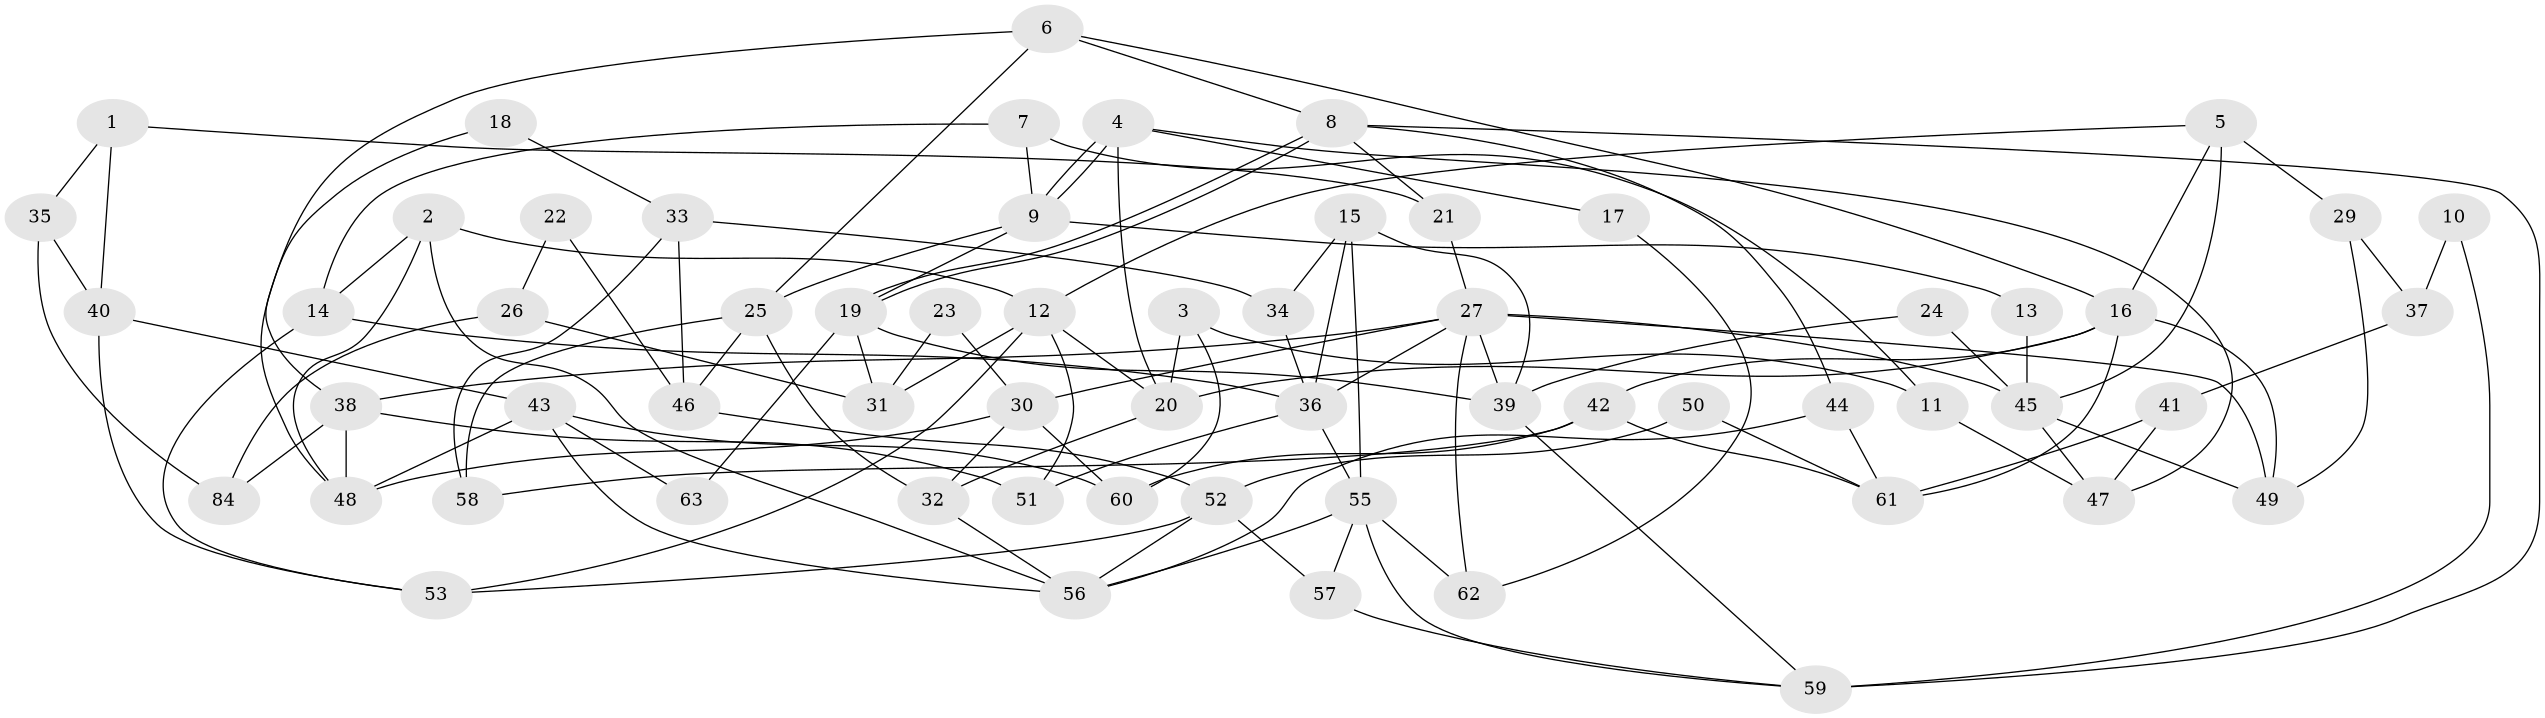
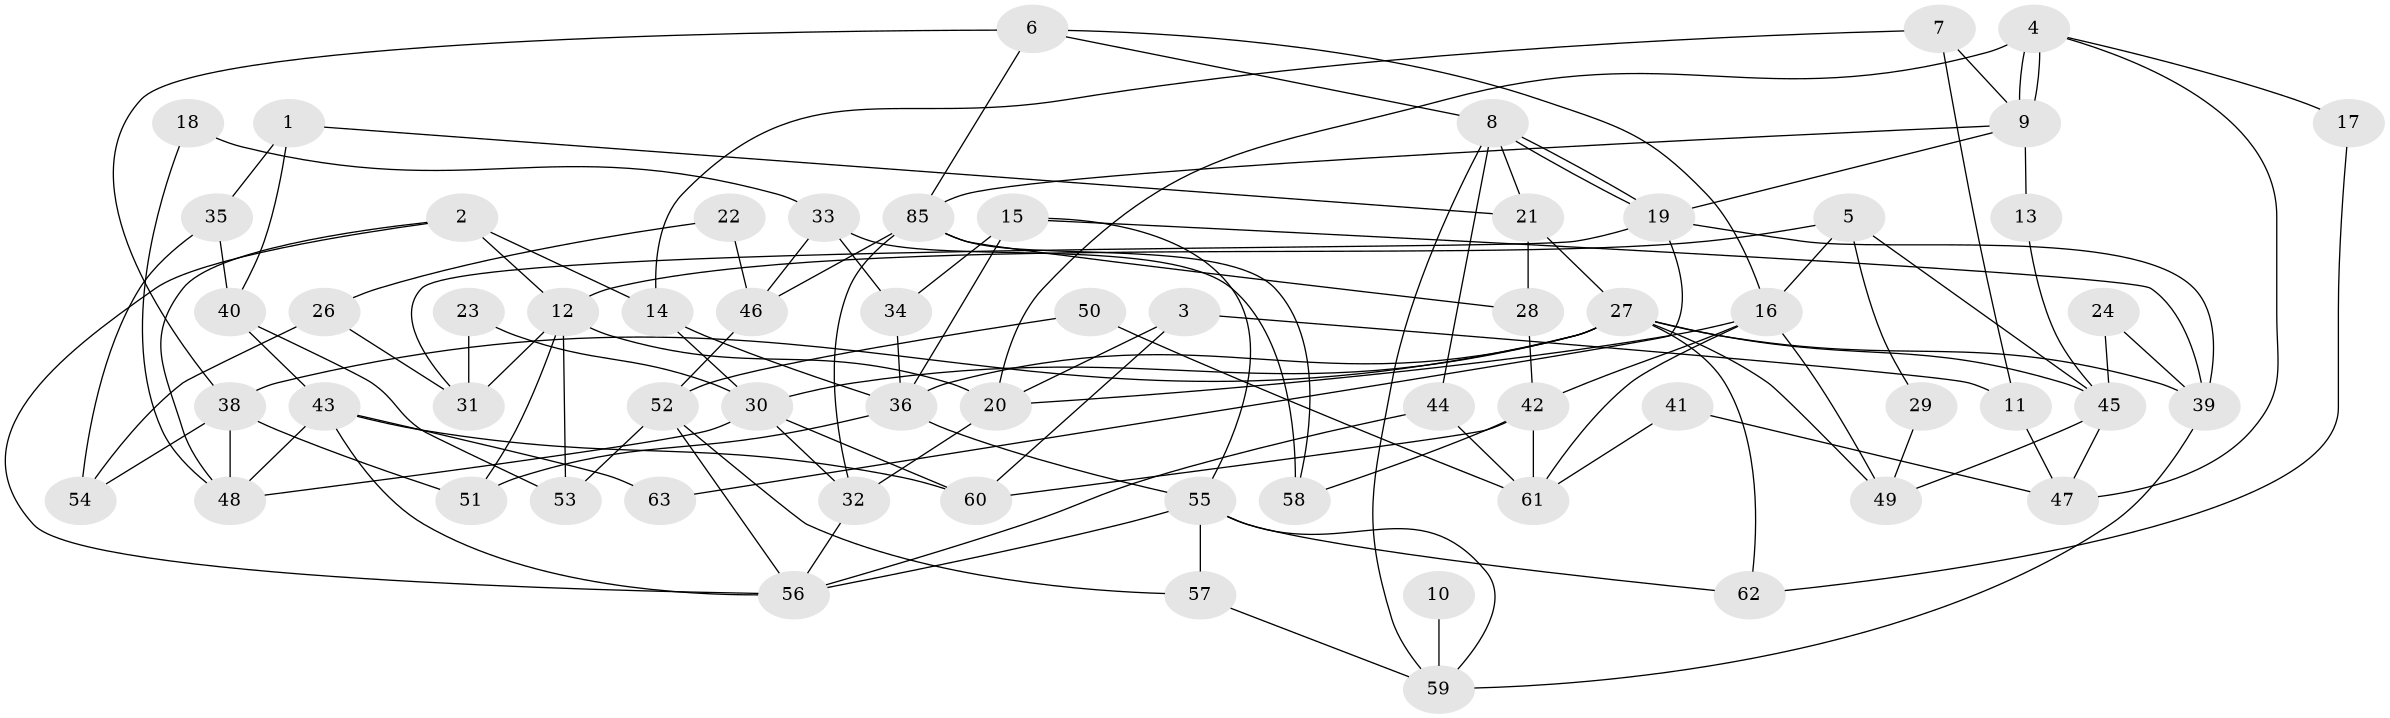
(757, 312) -> (918, 218)
none -> (1528, 312)
(2418, 312) -> none
(224, 501) -> (81, 501)
(174, 518) -> (713, 365)
